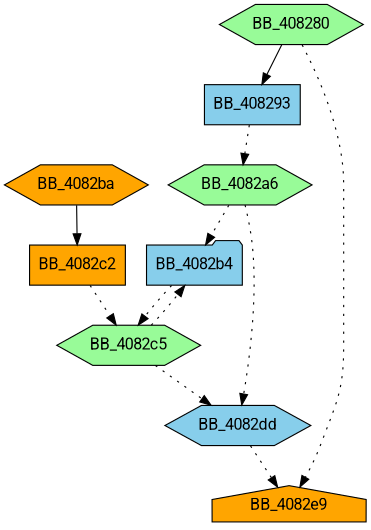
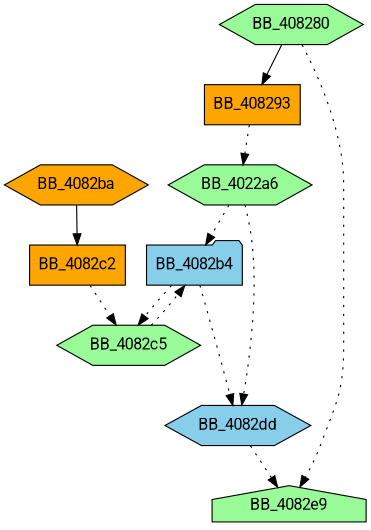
(252, 105) -> (252, 105)
(240, 185) -> (240, 185)
(179, 382) -> (215, 340)
(289, 506) -> (289, 506)
